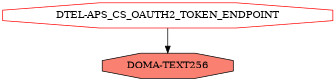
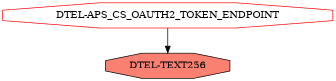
(168, 66) -> (168, 66)
